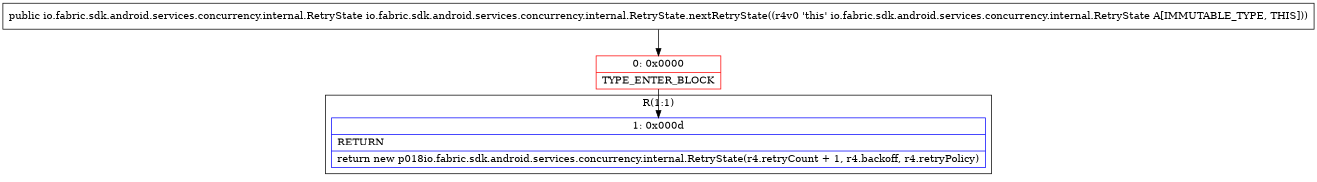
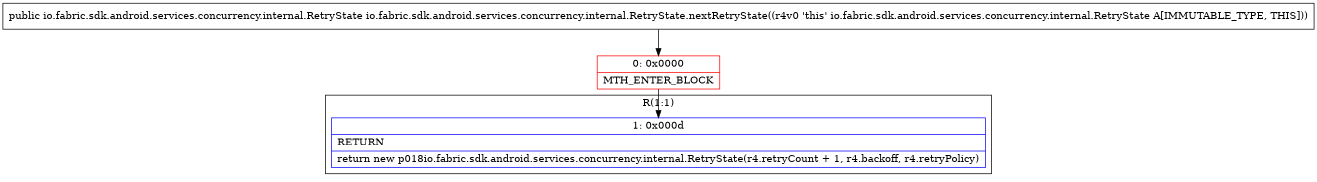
(658, 80) -> (658, 80)
